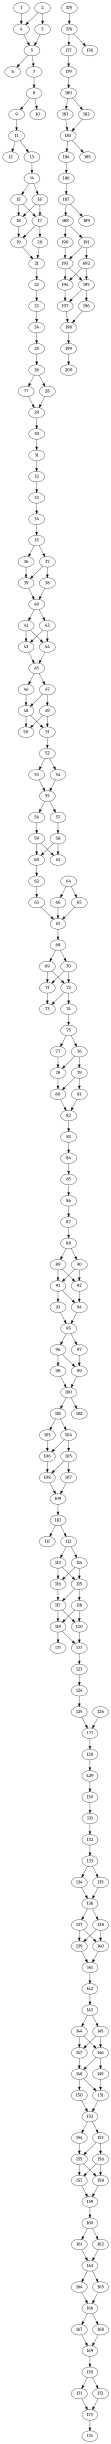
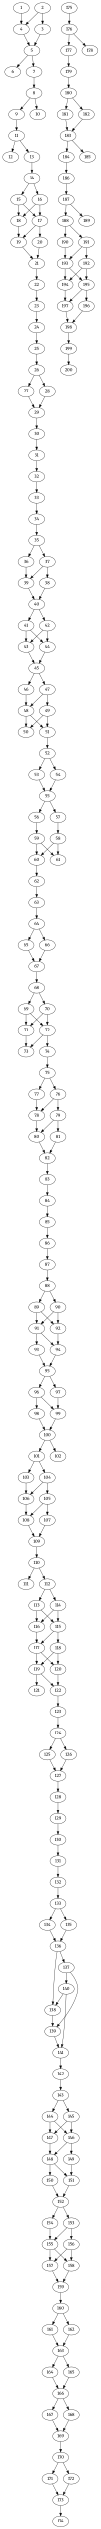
(86, 264) -> (86, 264)
(46, 912) -> (37, 912)
none -> (63, 1743)
(90, 1776) -> (58, 1818)
(101, 1934) -> (60, 1998)
